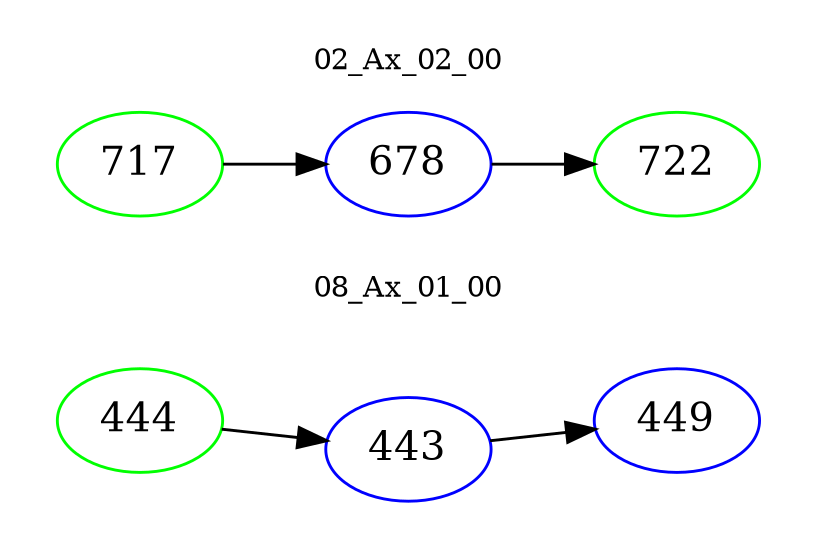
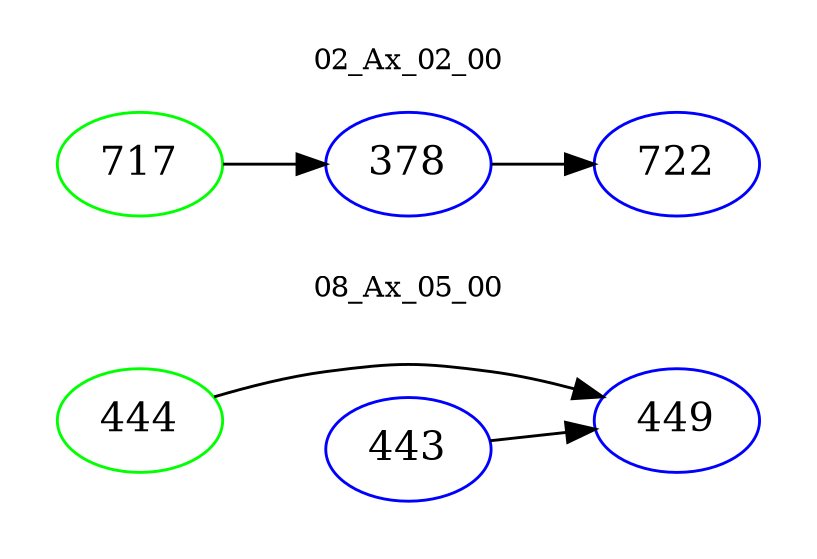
(408, 164) -> (408, 164)
(677, 164) -> (677, 164)
(408, 289) -> (408, 289)
(260, 433) -> (394, 365)
